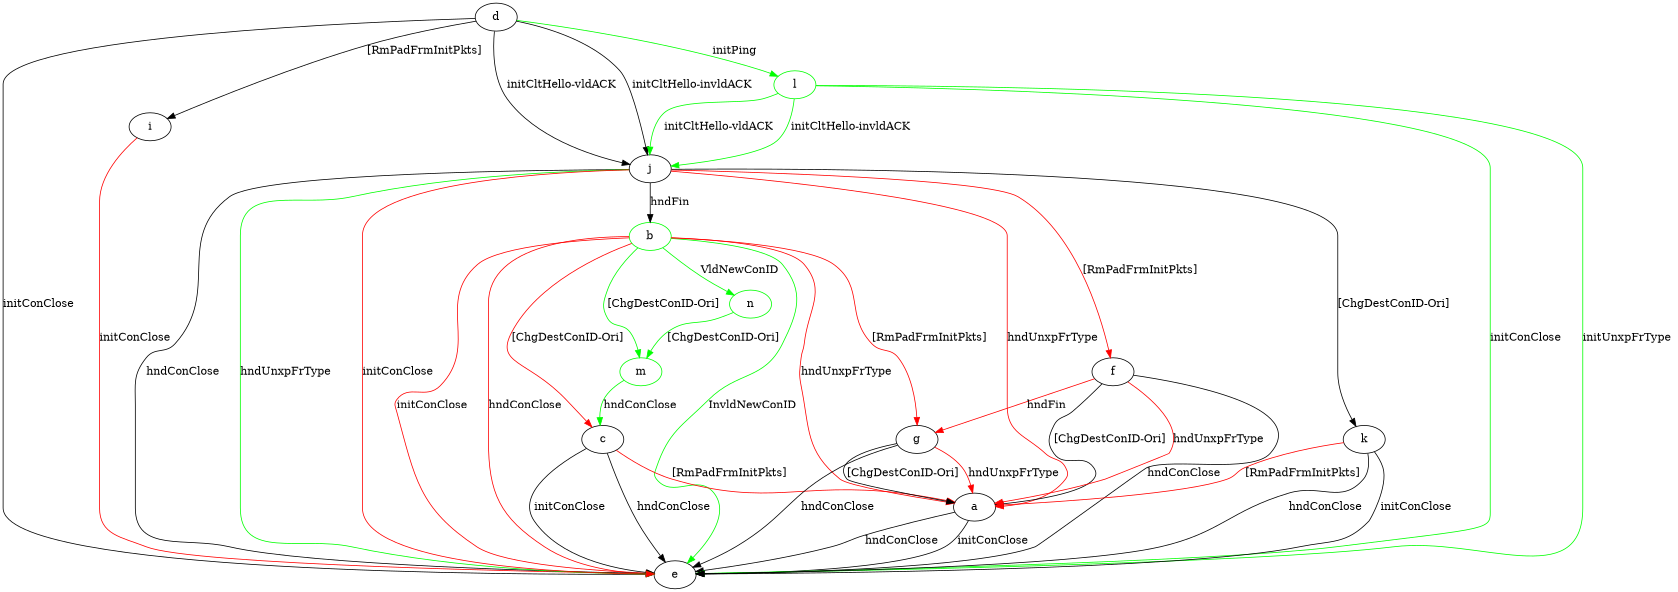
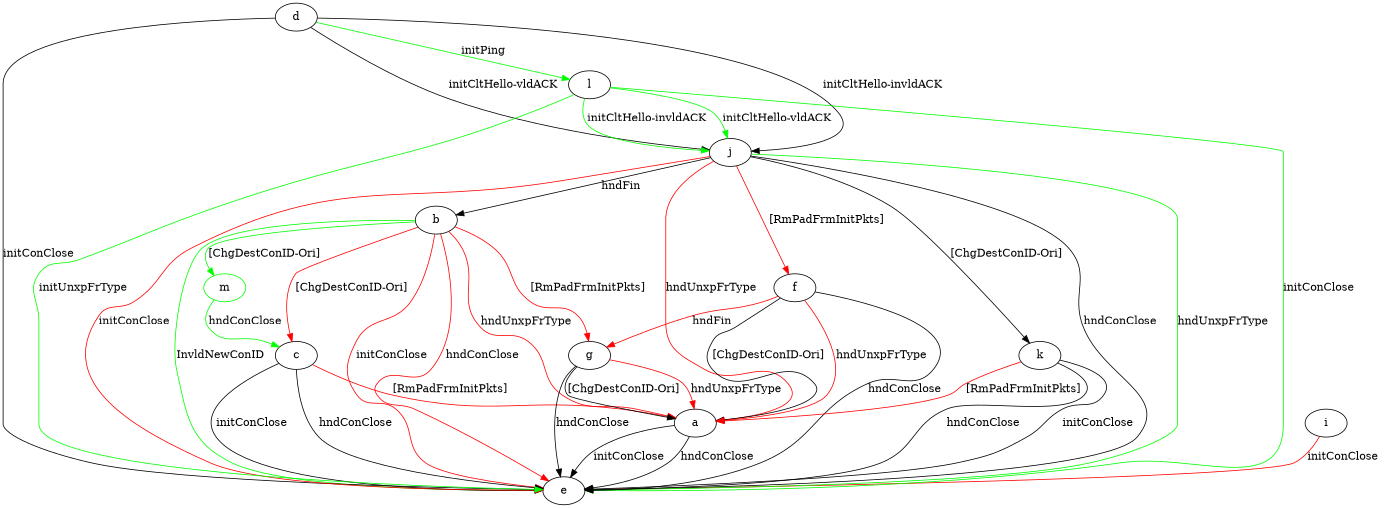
(323, 59) -> none
(795, 85) -> (590, 85)
(650, 236) -> (436, 220)
(751, 304) -> none
